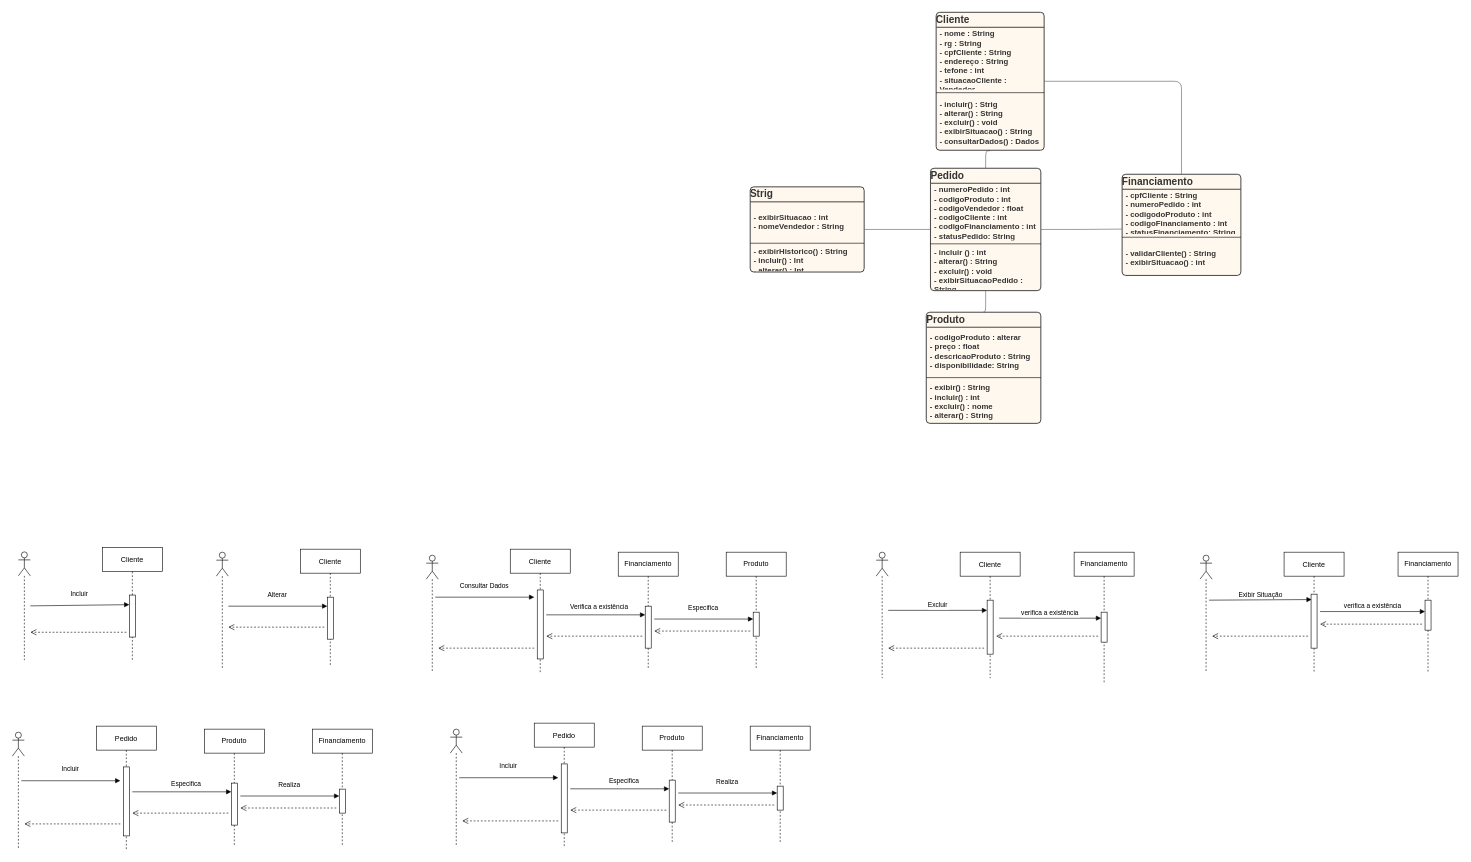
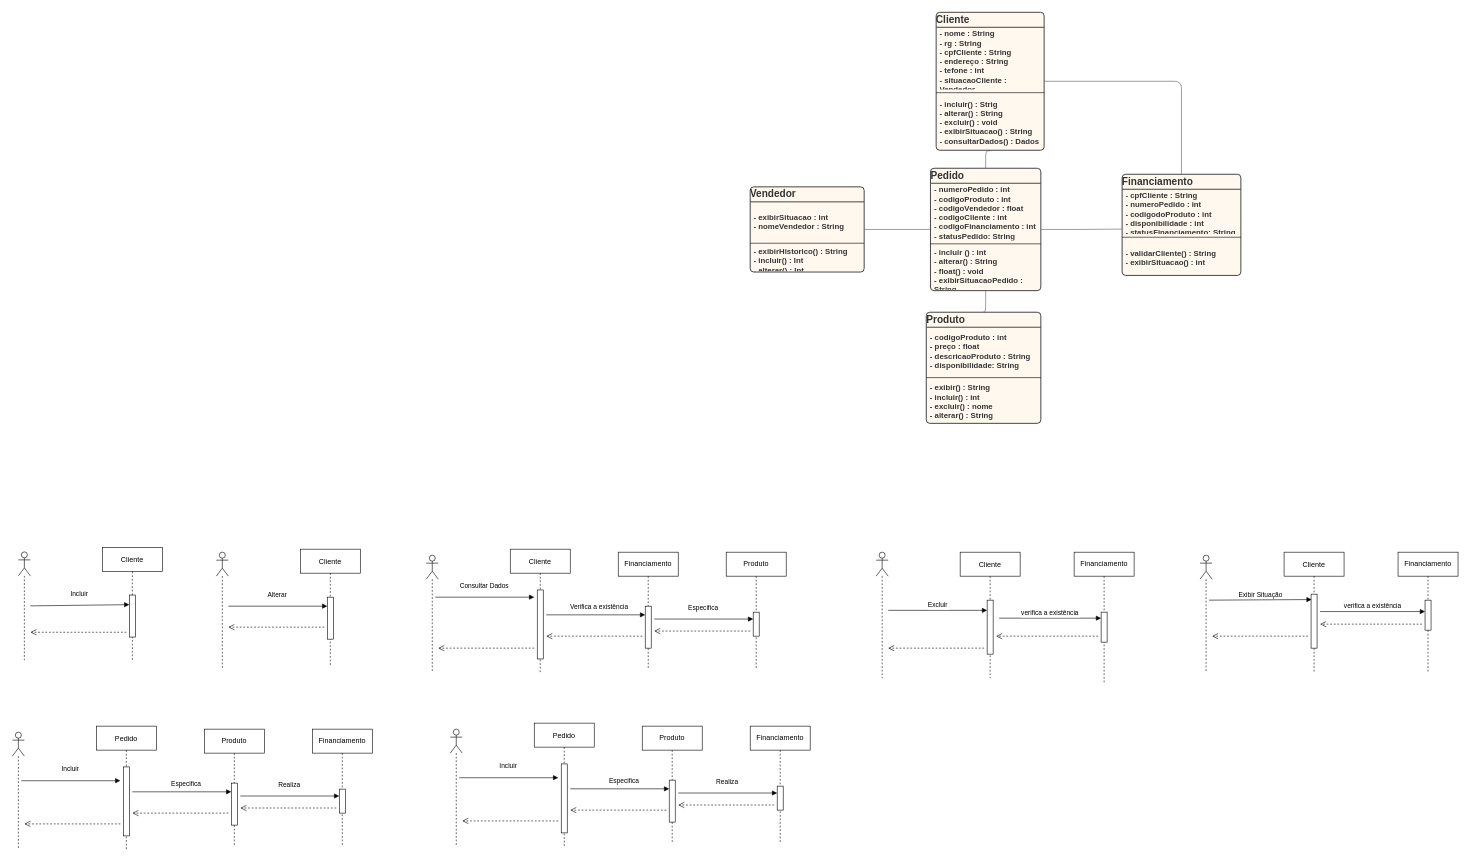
(763, 195) -> (773, 195)
(1182, 212) -> (1182, 212)
(987, 269) -> (987, 269)
(983, 351) -> (983, 351)
